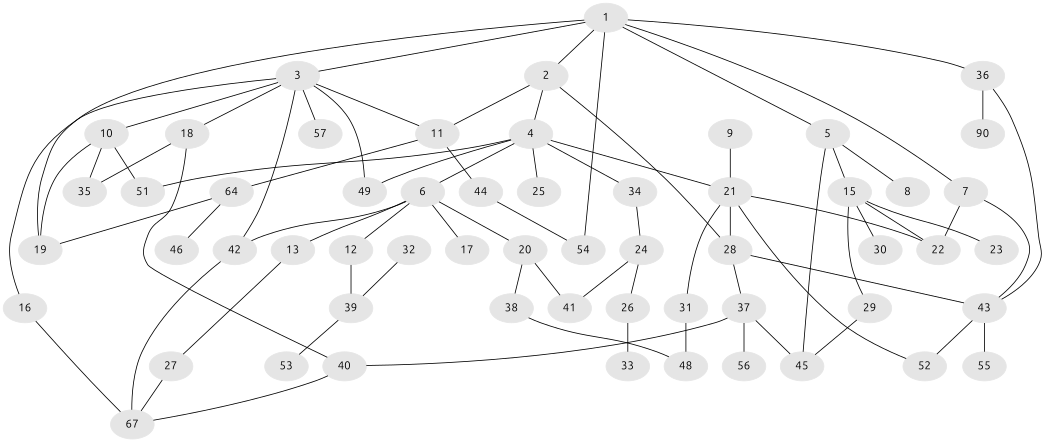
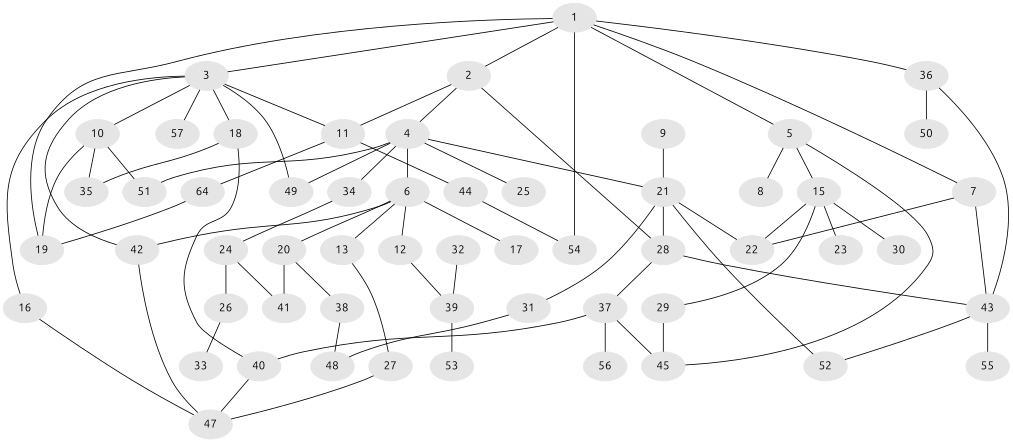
(983, 134) -> (926, 134)
(177, 250) -> none
(132, 424) -> (211, 424)
